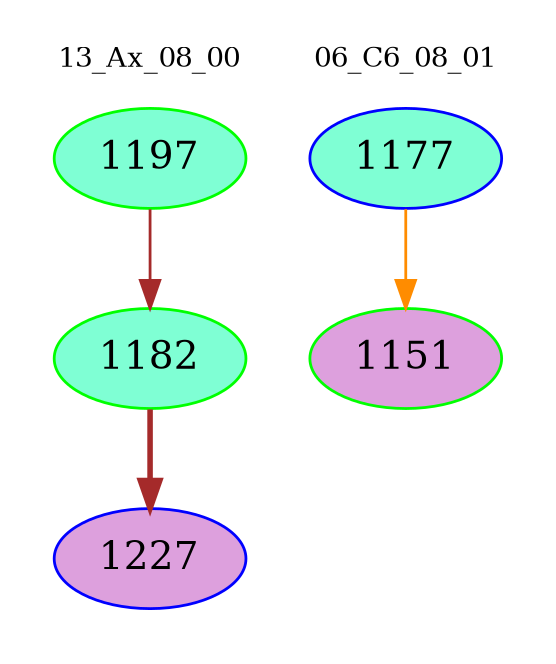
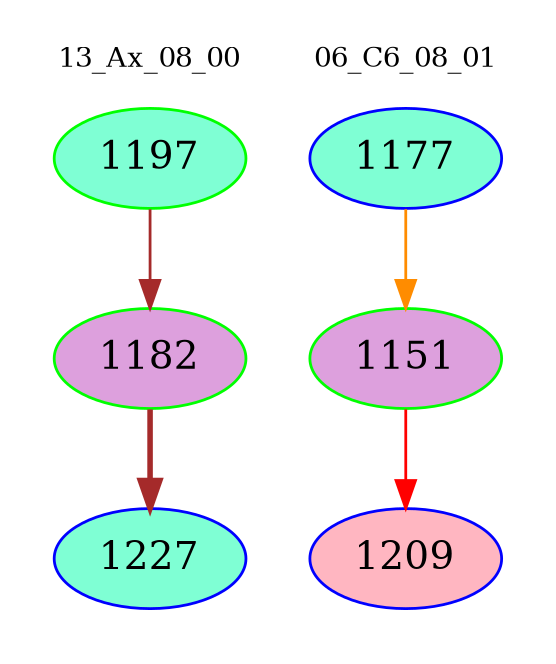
(150, 359) -> (150, 359)
(150, 559) -> (150, 559)
none -> (406, 559)
